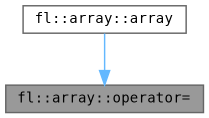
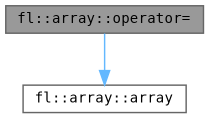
(105, 52) -> (105, 52)
